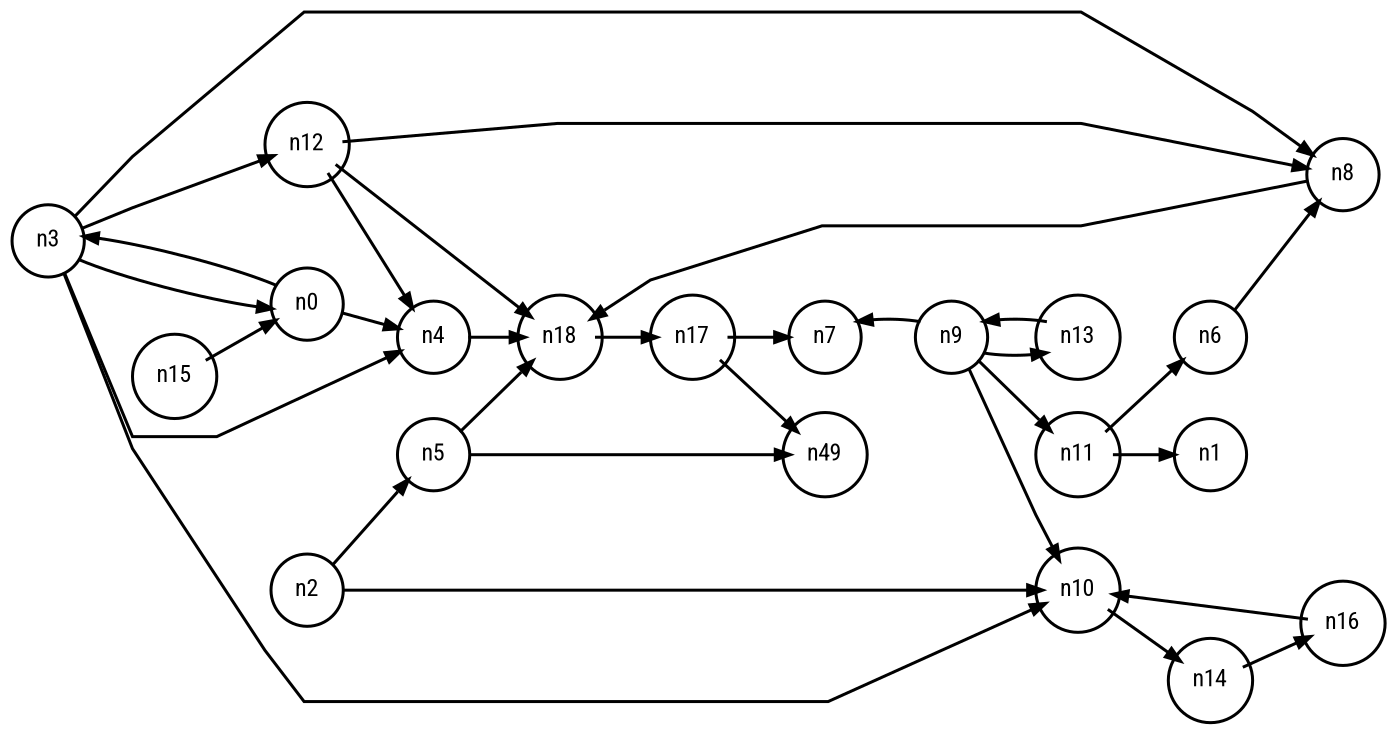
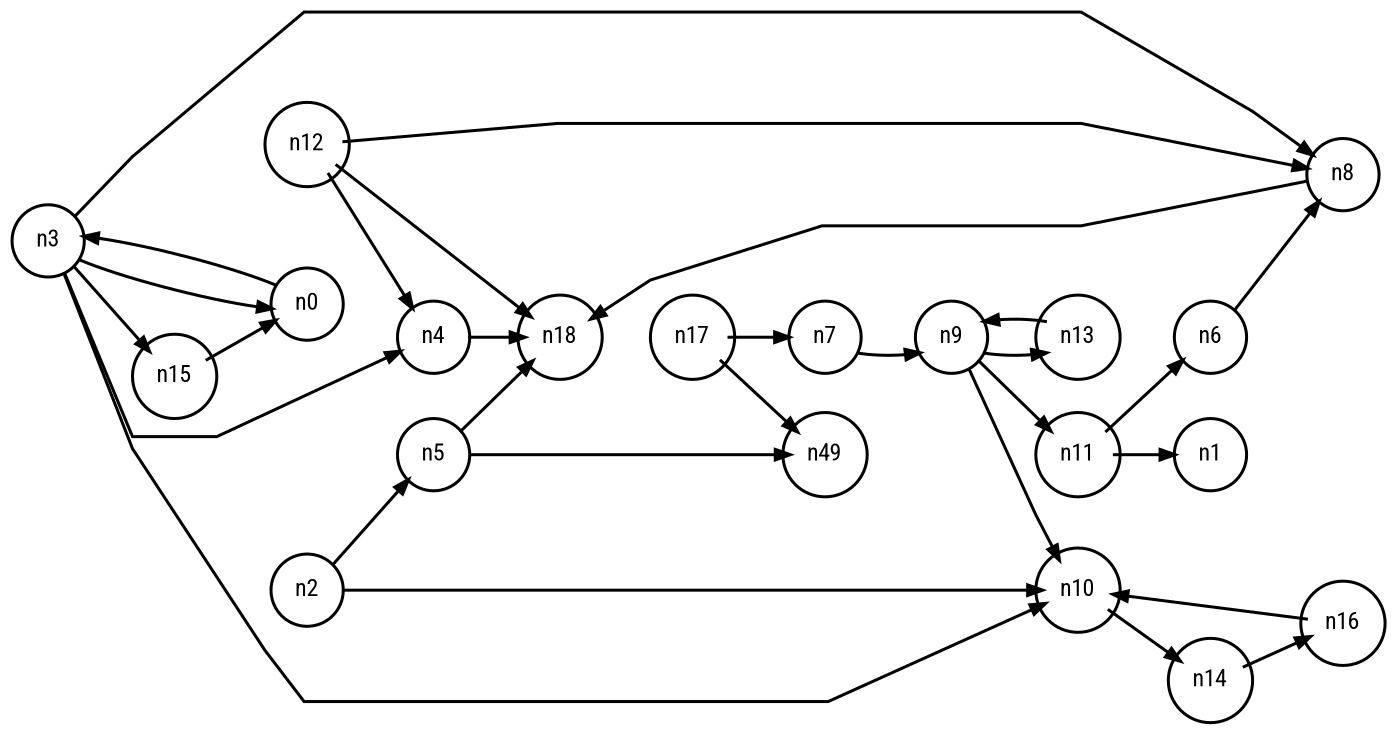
(170, 194) -> (106, 303)
(363, 319) -> none
(897, 319) -> (881, 355)
(619, 337) -> none
